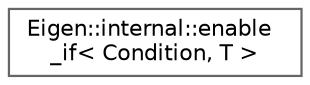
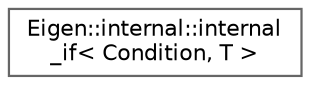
(155, 42) -> (155, 42)
